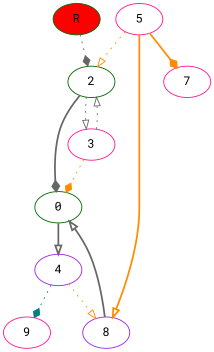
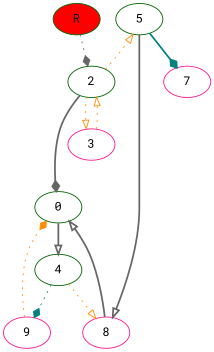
(139, 19) -> (139, 19)
(114, 45) -> (117, 56)
(160, 46) -> (160, 46)
(86, 109) -> (86, 109)
(97, 118) -> (97, 118)
(77, 171) -> (24, 271)
(139, 174) -> (139, 174)
(58, 270) -> (58, 270)
(106, 333) -> (106, 333)
